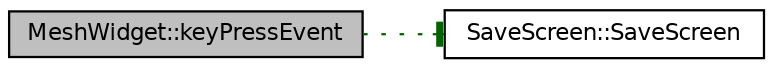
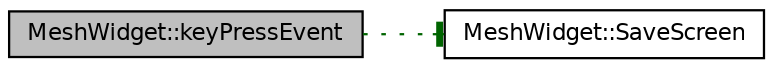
(604, 34) -> (604, 34)
